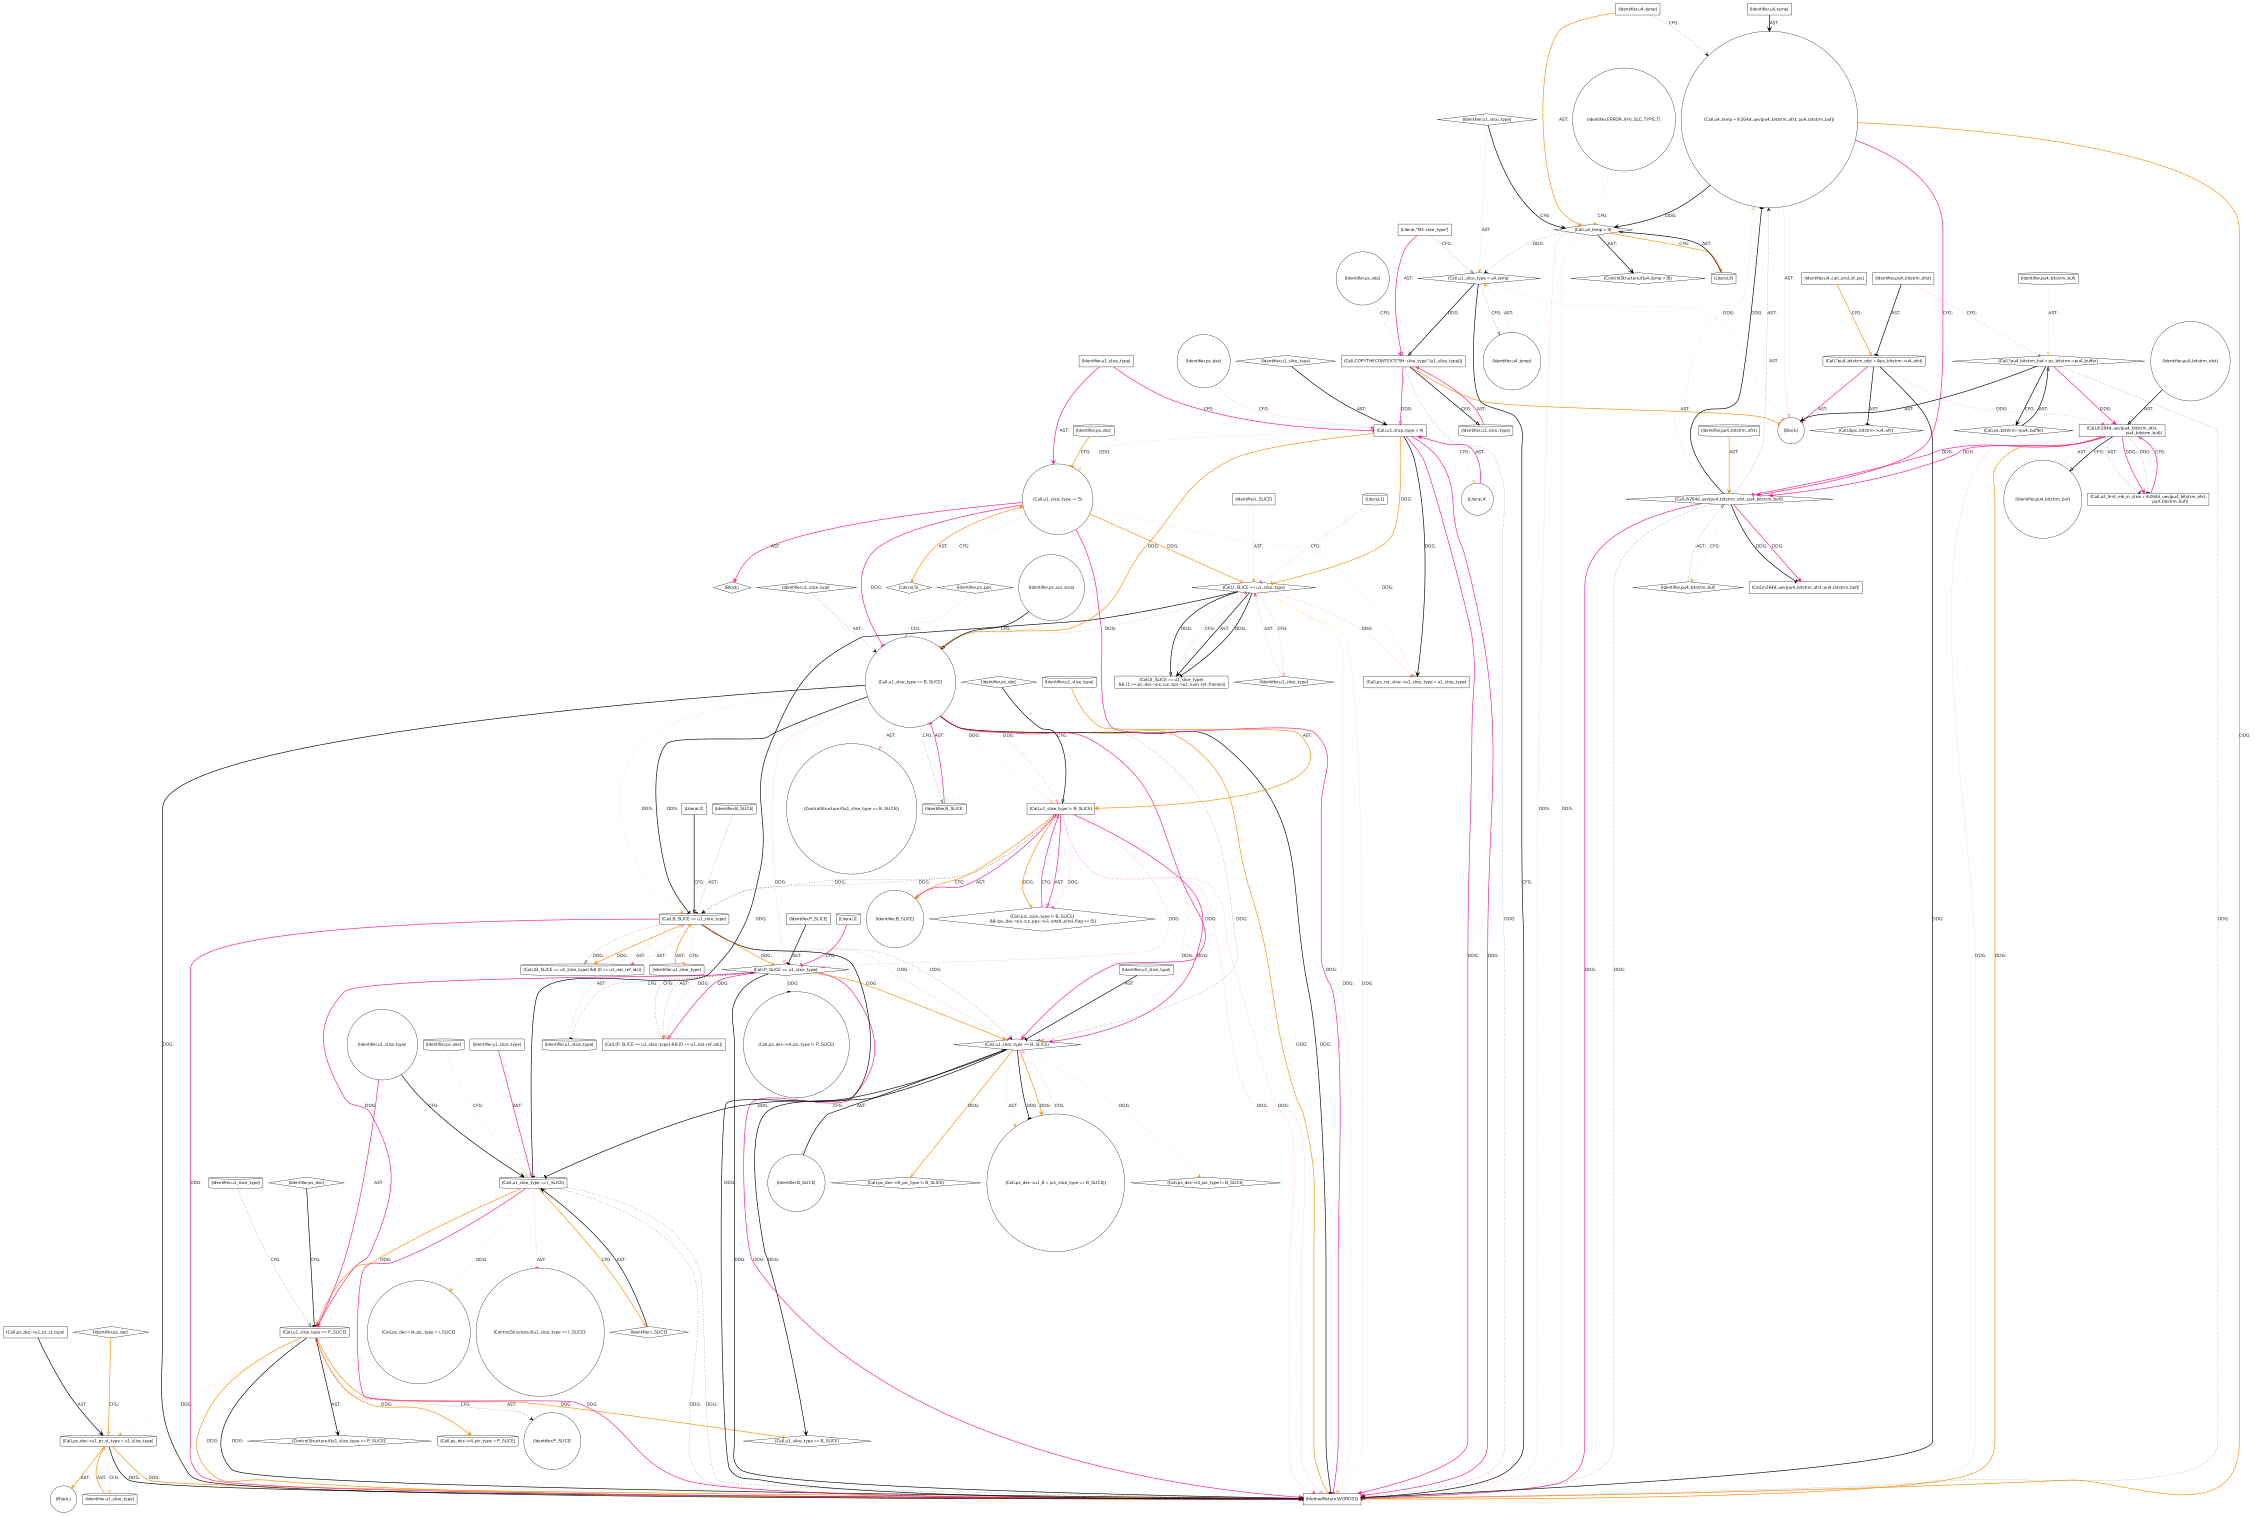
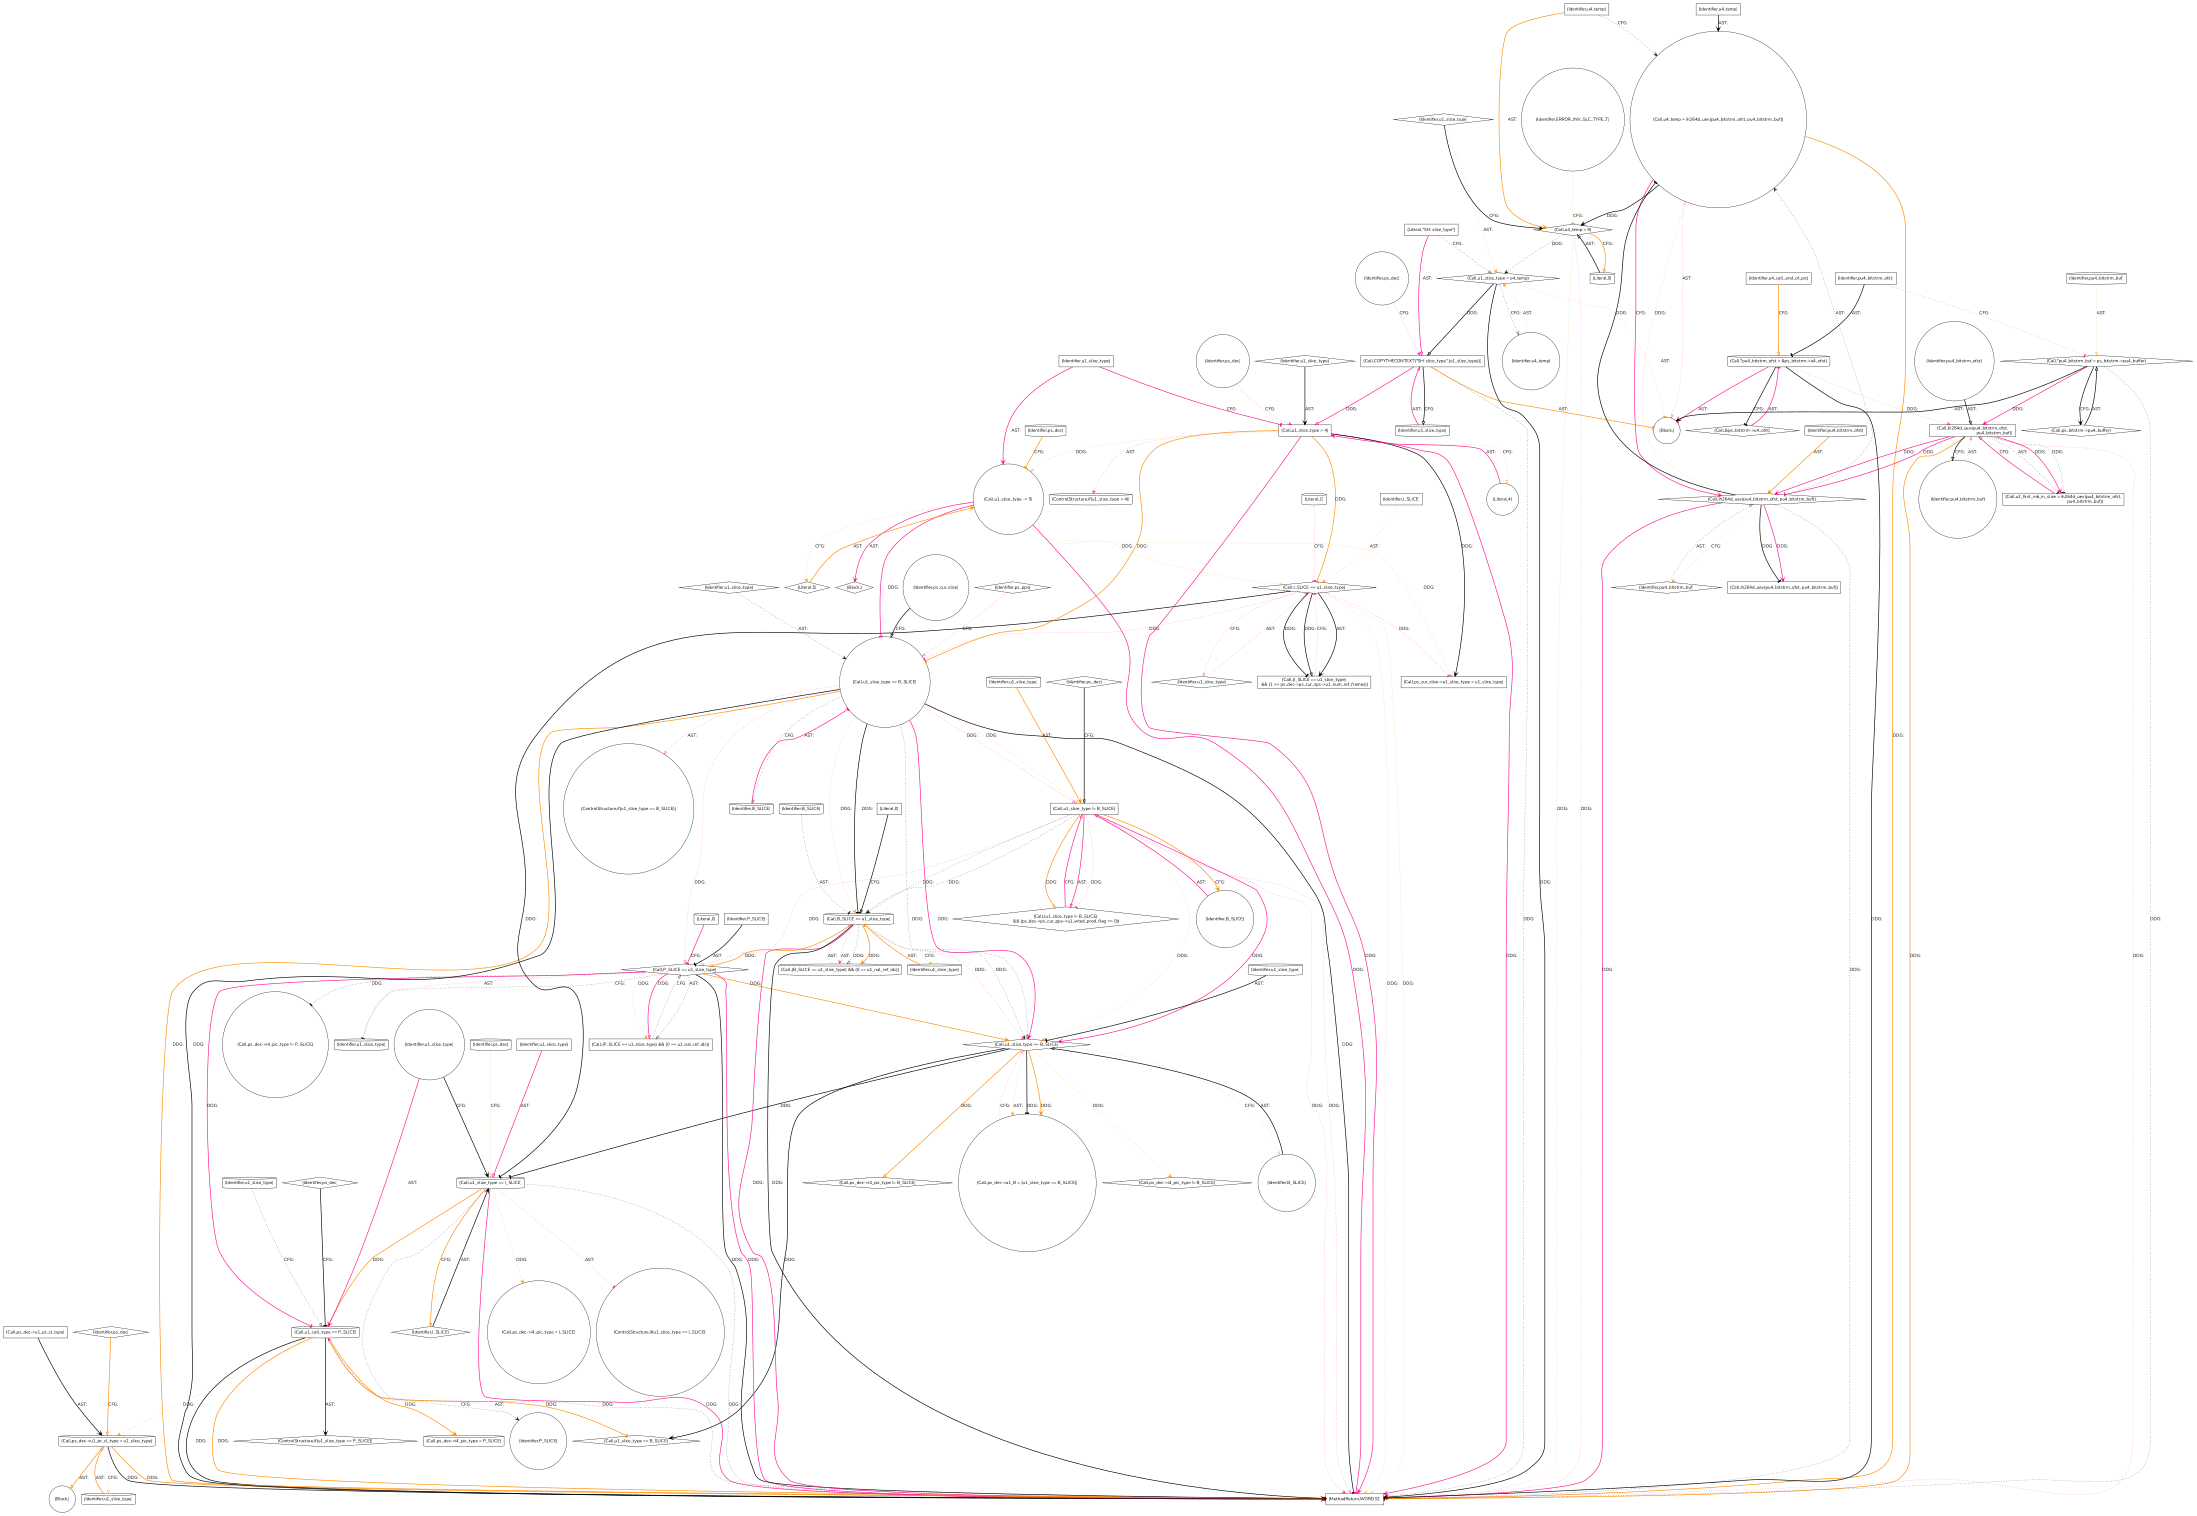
(1638, 278) -> none
none -> (1772, 401)
(1874, 409) -> (1760, 409)
none -> (1091, 499)
(1165, 548) -> (1152, 559)
(1528, 882) -> (1546, 882)
(315, 1332) -> (326, 1332)
